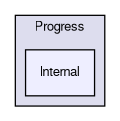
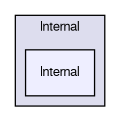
(60, 27) -> (60, 27)
